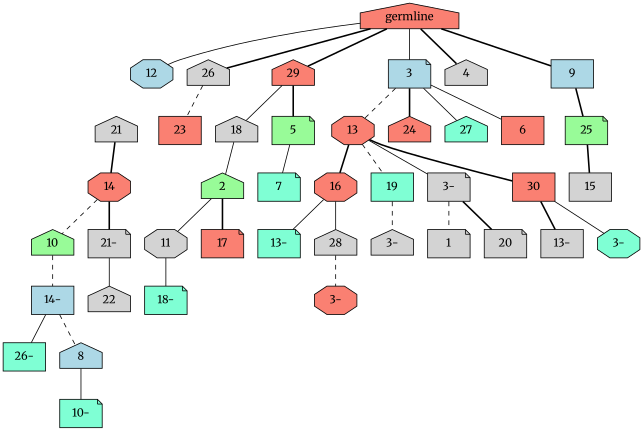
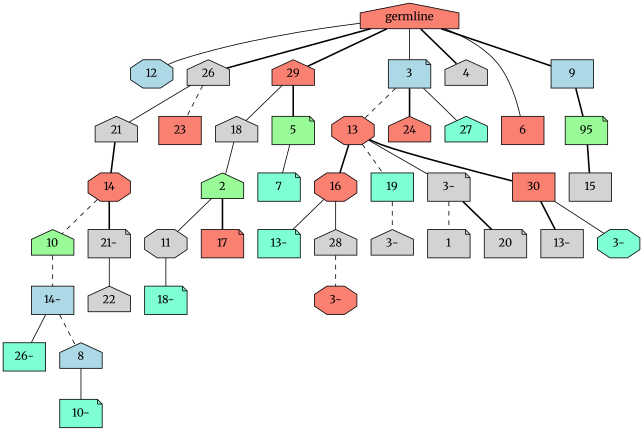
(466, 102) -> (496, 61)
none -> (160, 104)
(586, 130) -> (586, 130)
